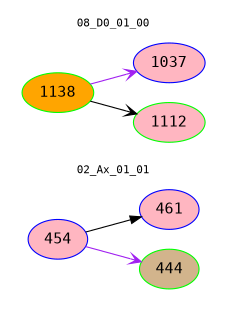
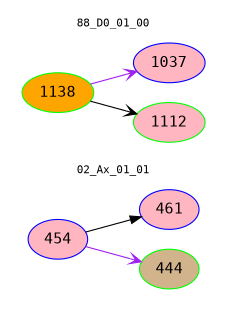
(114, 24) -> (114, 24)
